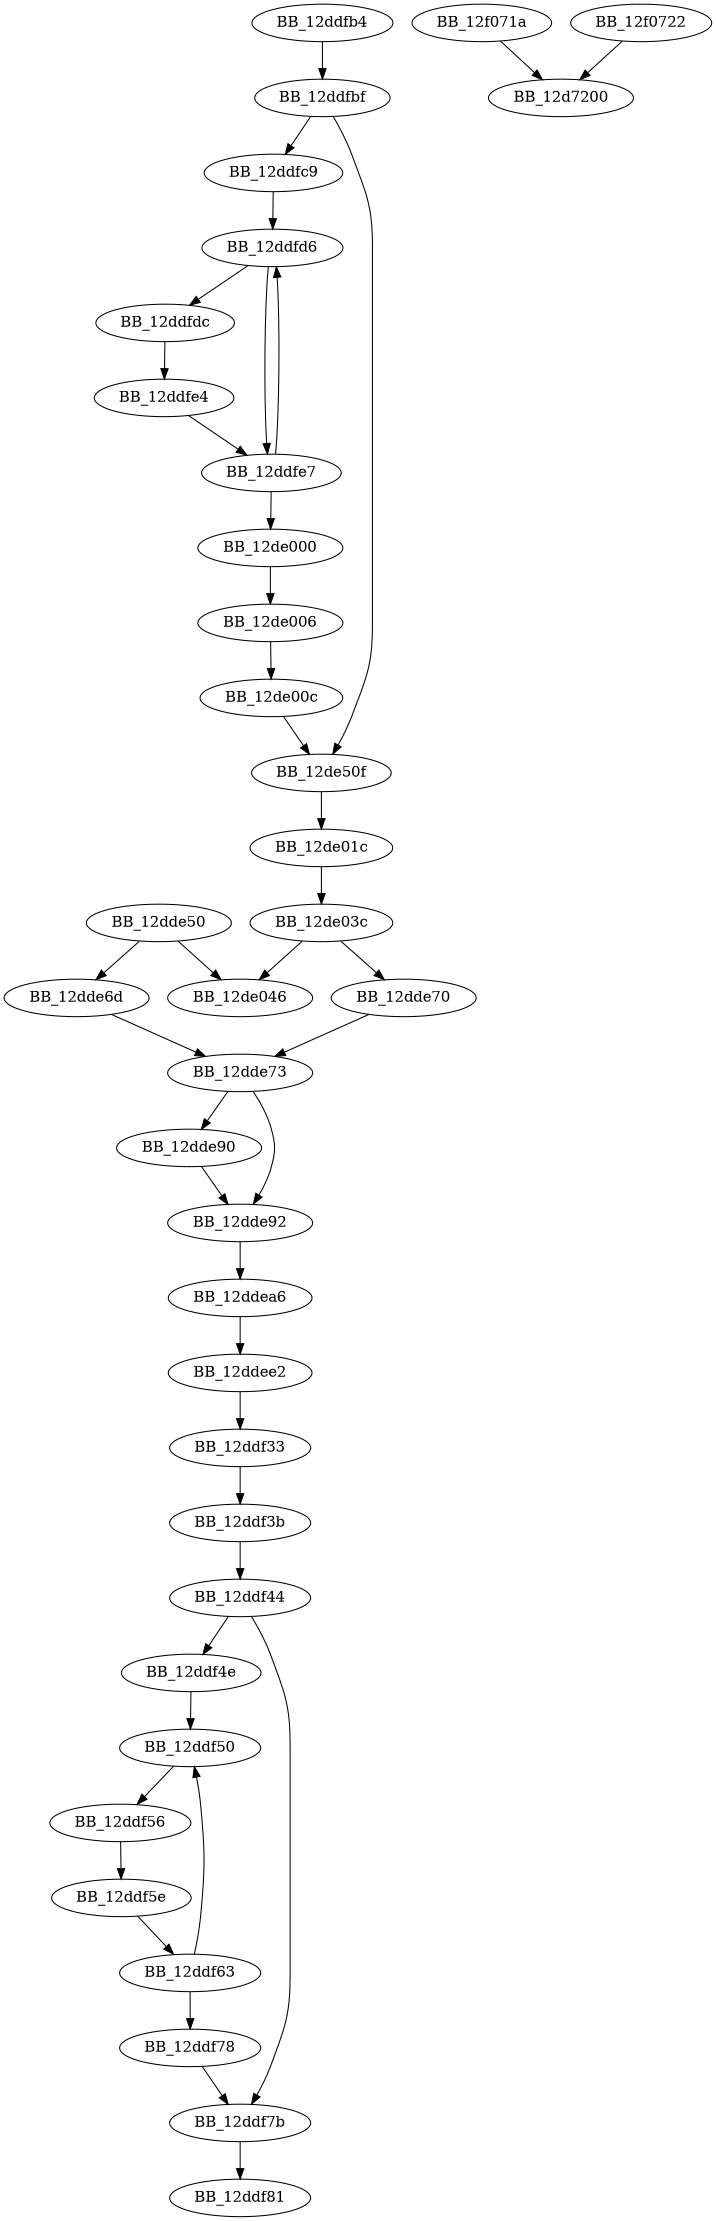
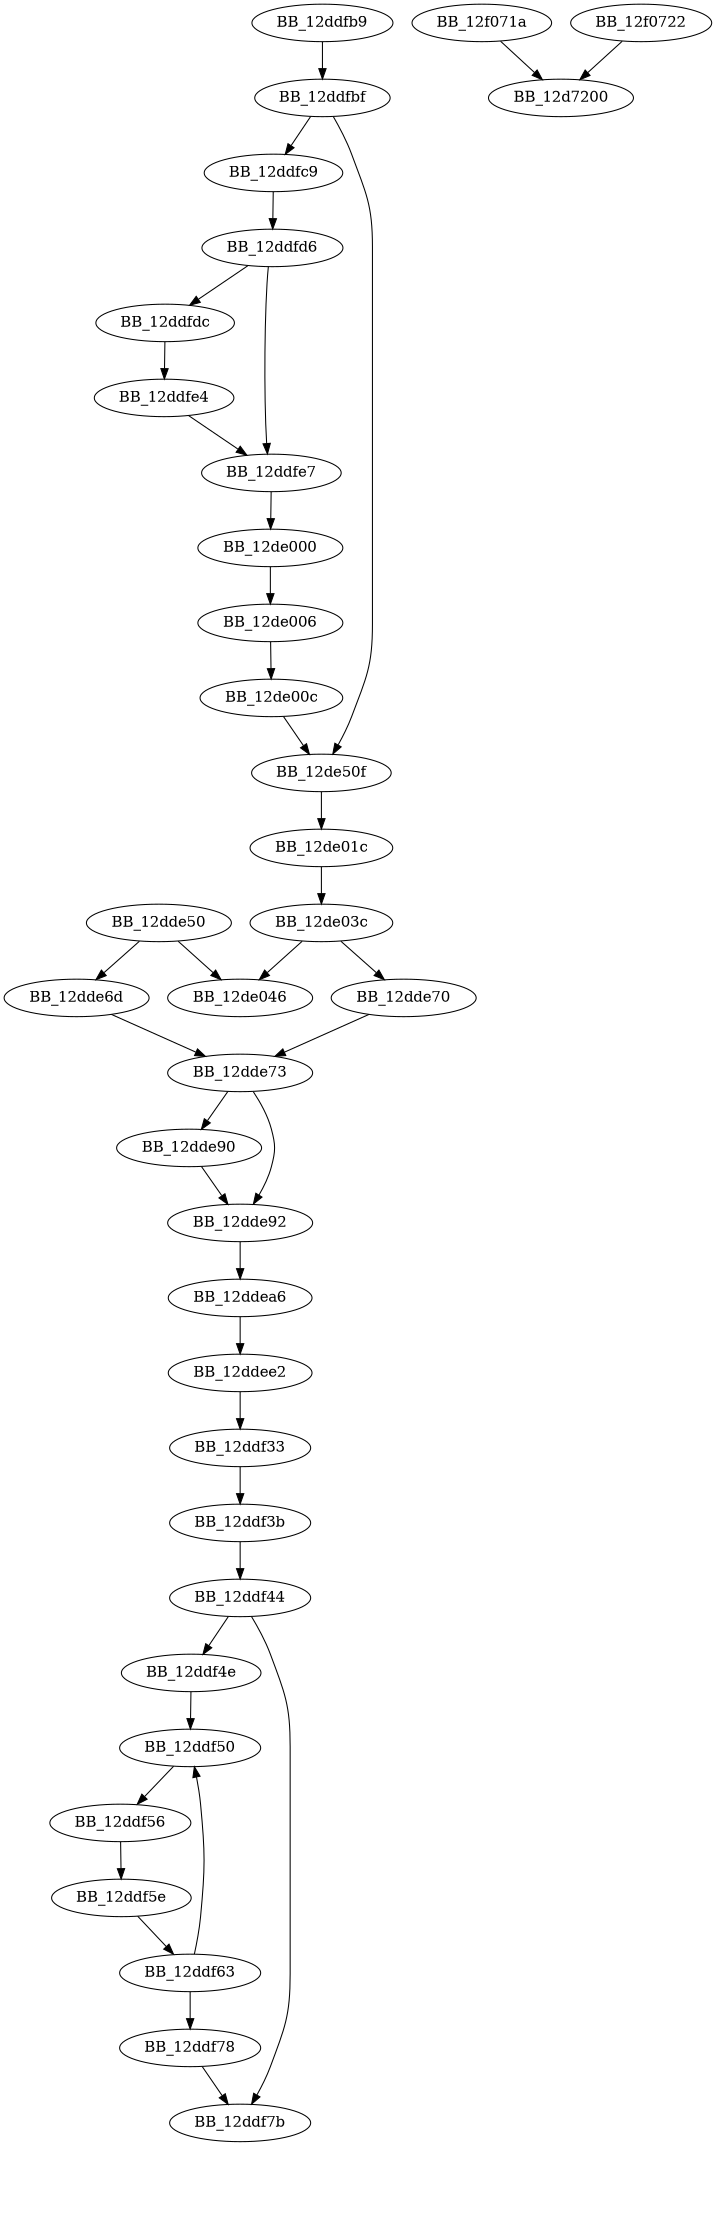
(322, 23) -> (322, 23)
(279, 366) -> none
(240, 2198) -> none
